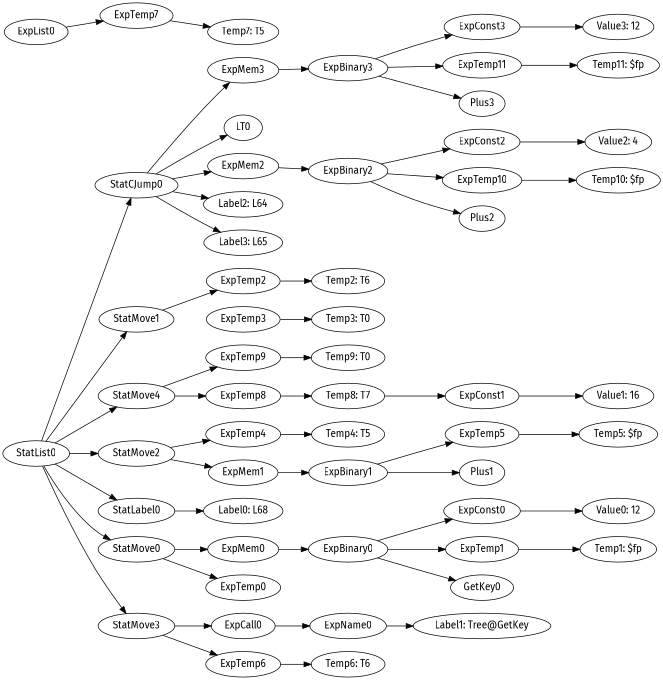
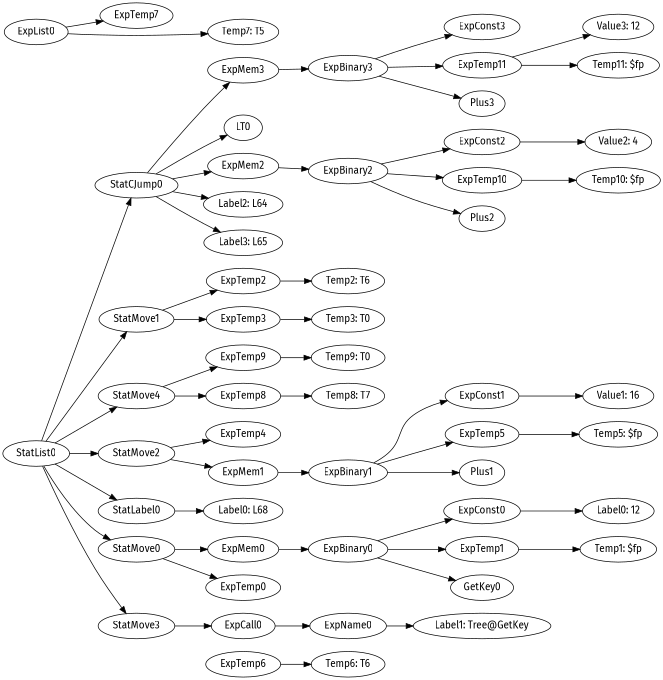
(187, 23) -> (134, 35)
(548, 27) -> (548, 47)
none -> (187, 319)
(411, 396) -> (403, 428)
(348, 434) -> none
(618, 511) -> (618, 511)
(187, 644) -> none
